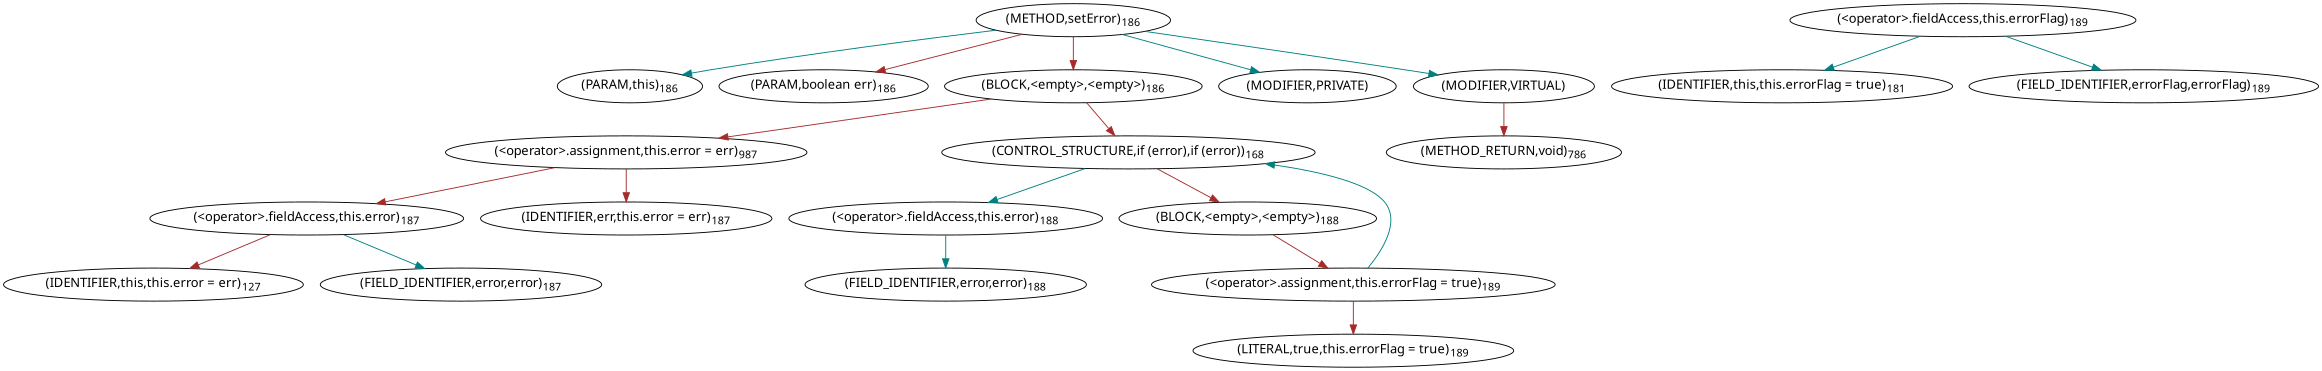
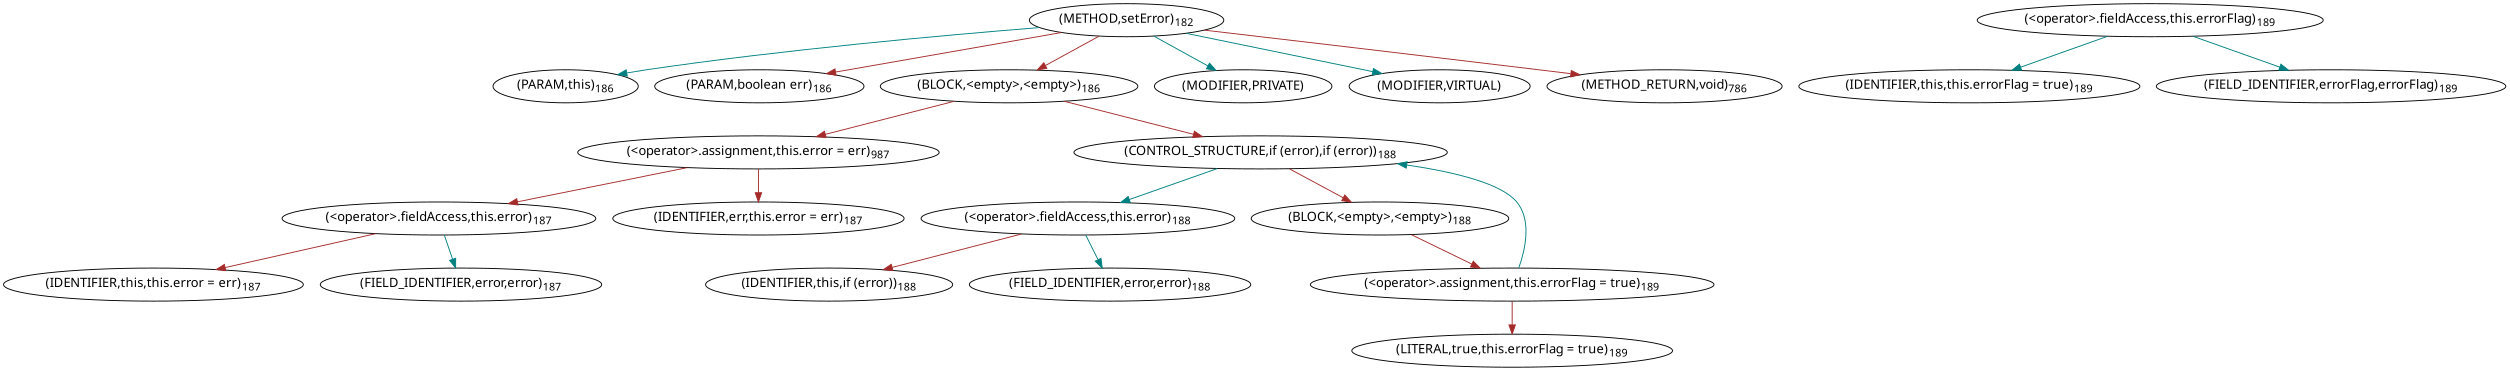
(1131, 19) -> (1184, 19)
(1896, 85) -> (2084, 85)
(1504, 115) -> (1388, 52)
(1255, 151) -> (1387, 151)
(252, 283) -> (252, 283)
none -> (829, 285)
